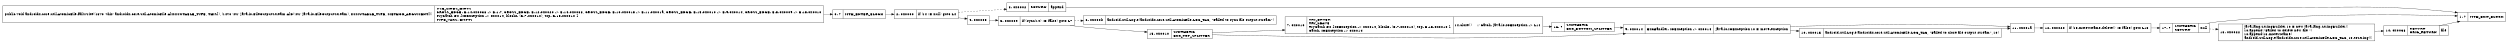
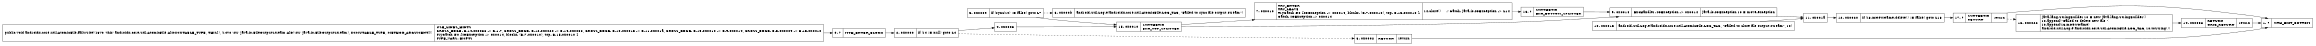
(1057, 7) -> (1404, 39)
(2487, 17) -> (2292, 23)
(992, 20) -> (1065, 27)
(2204, 28) -> (1999, 18)
(2444, 30) -> (2244, 23)
(1793, 31) -> none
